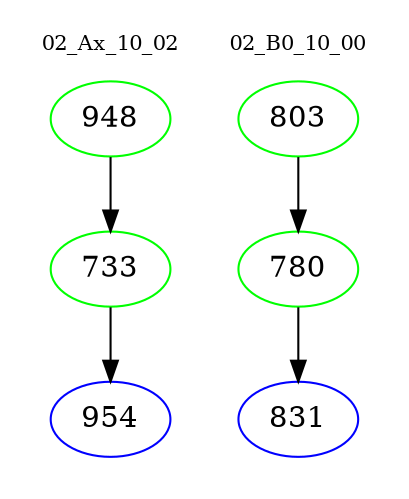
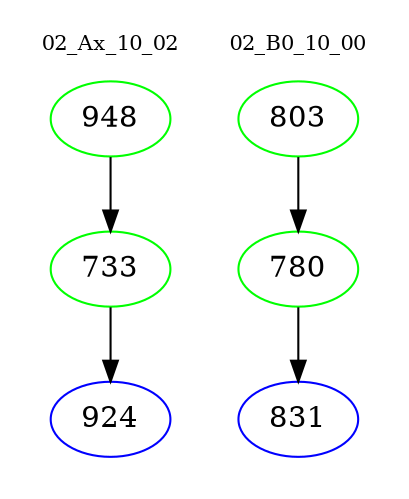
(111, 419) -> (111, 419)
